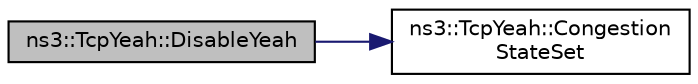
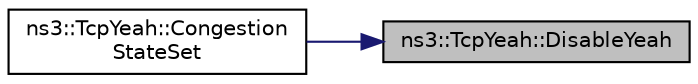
(343, 42) -> (334, 42)
